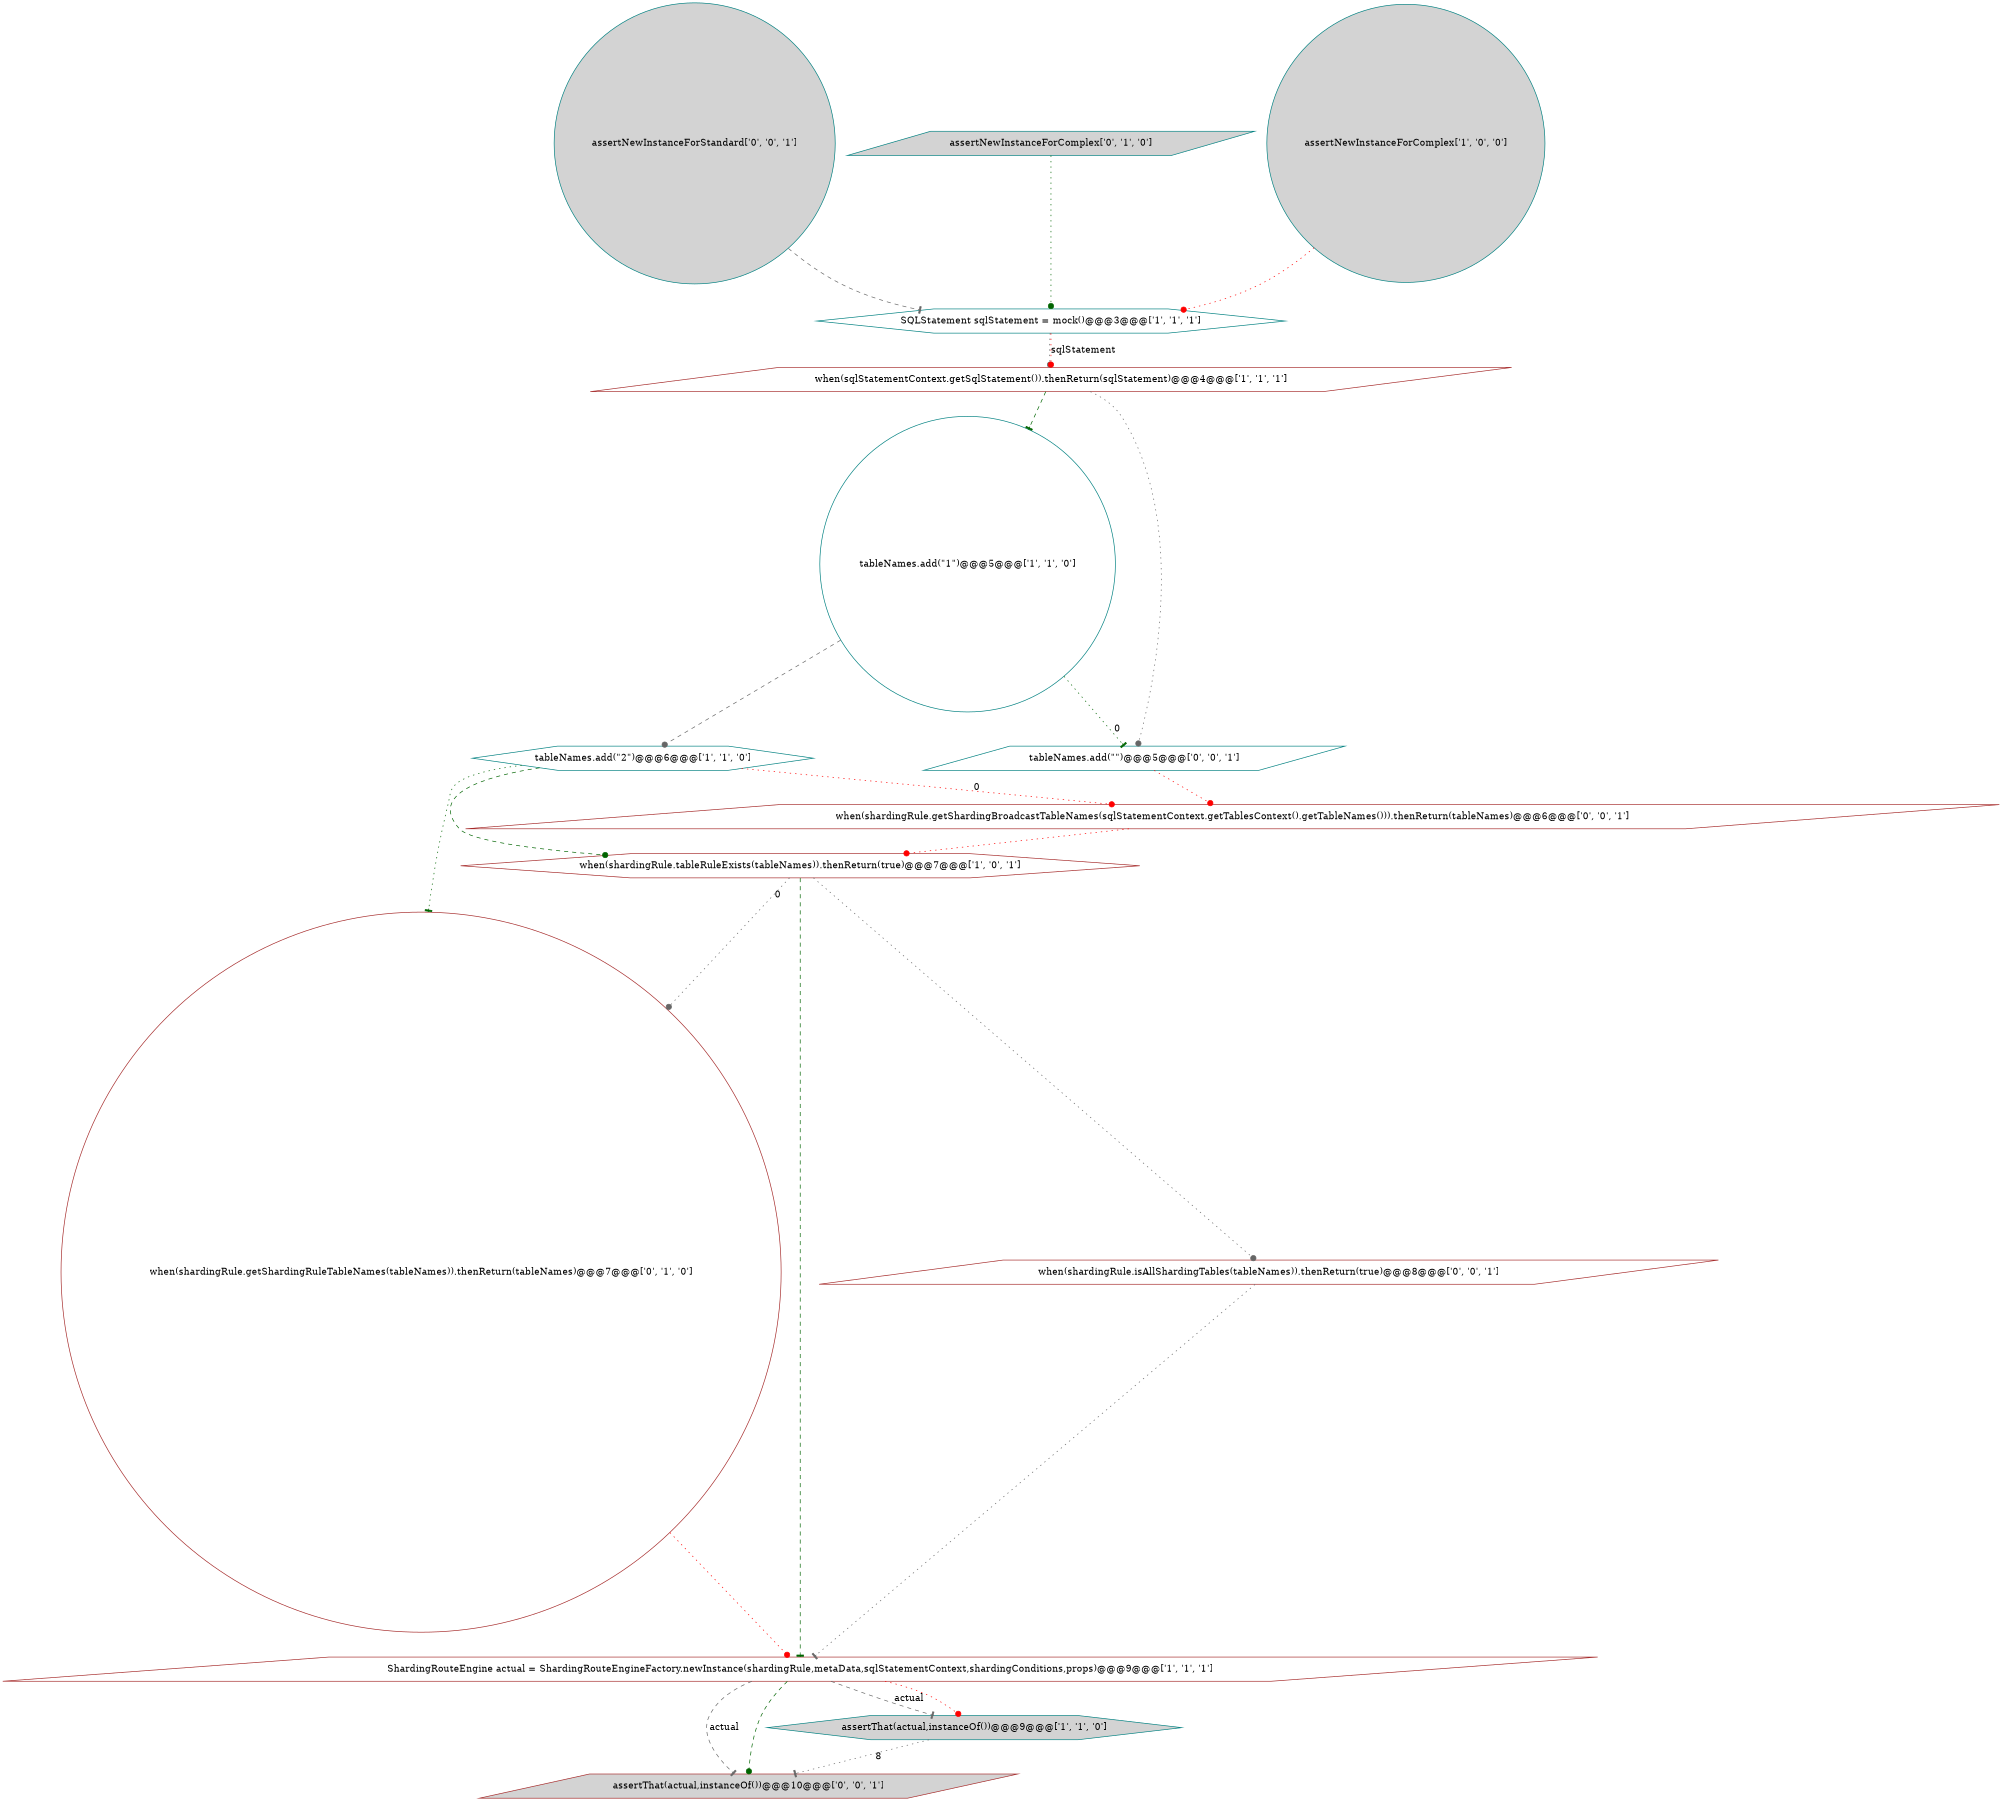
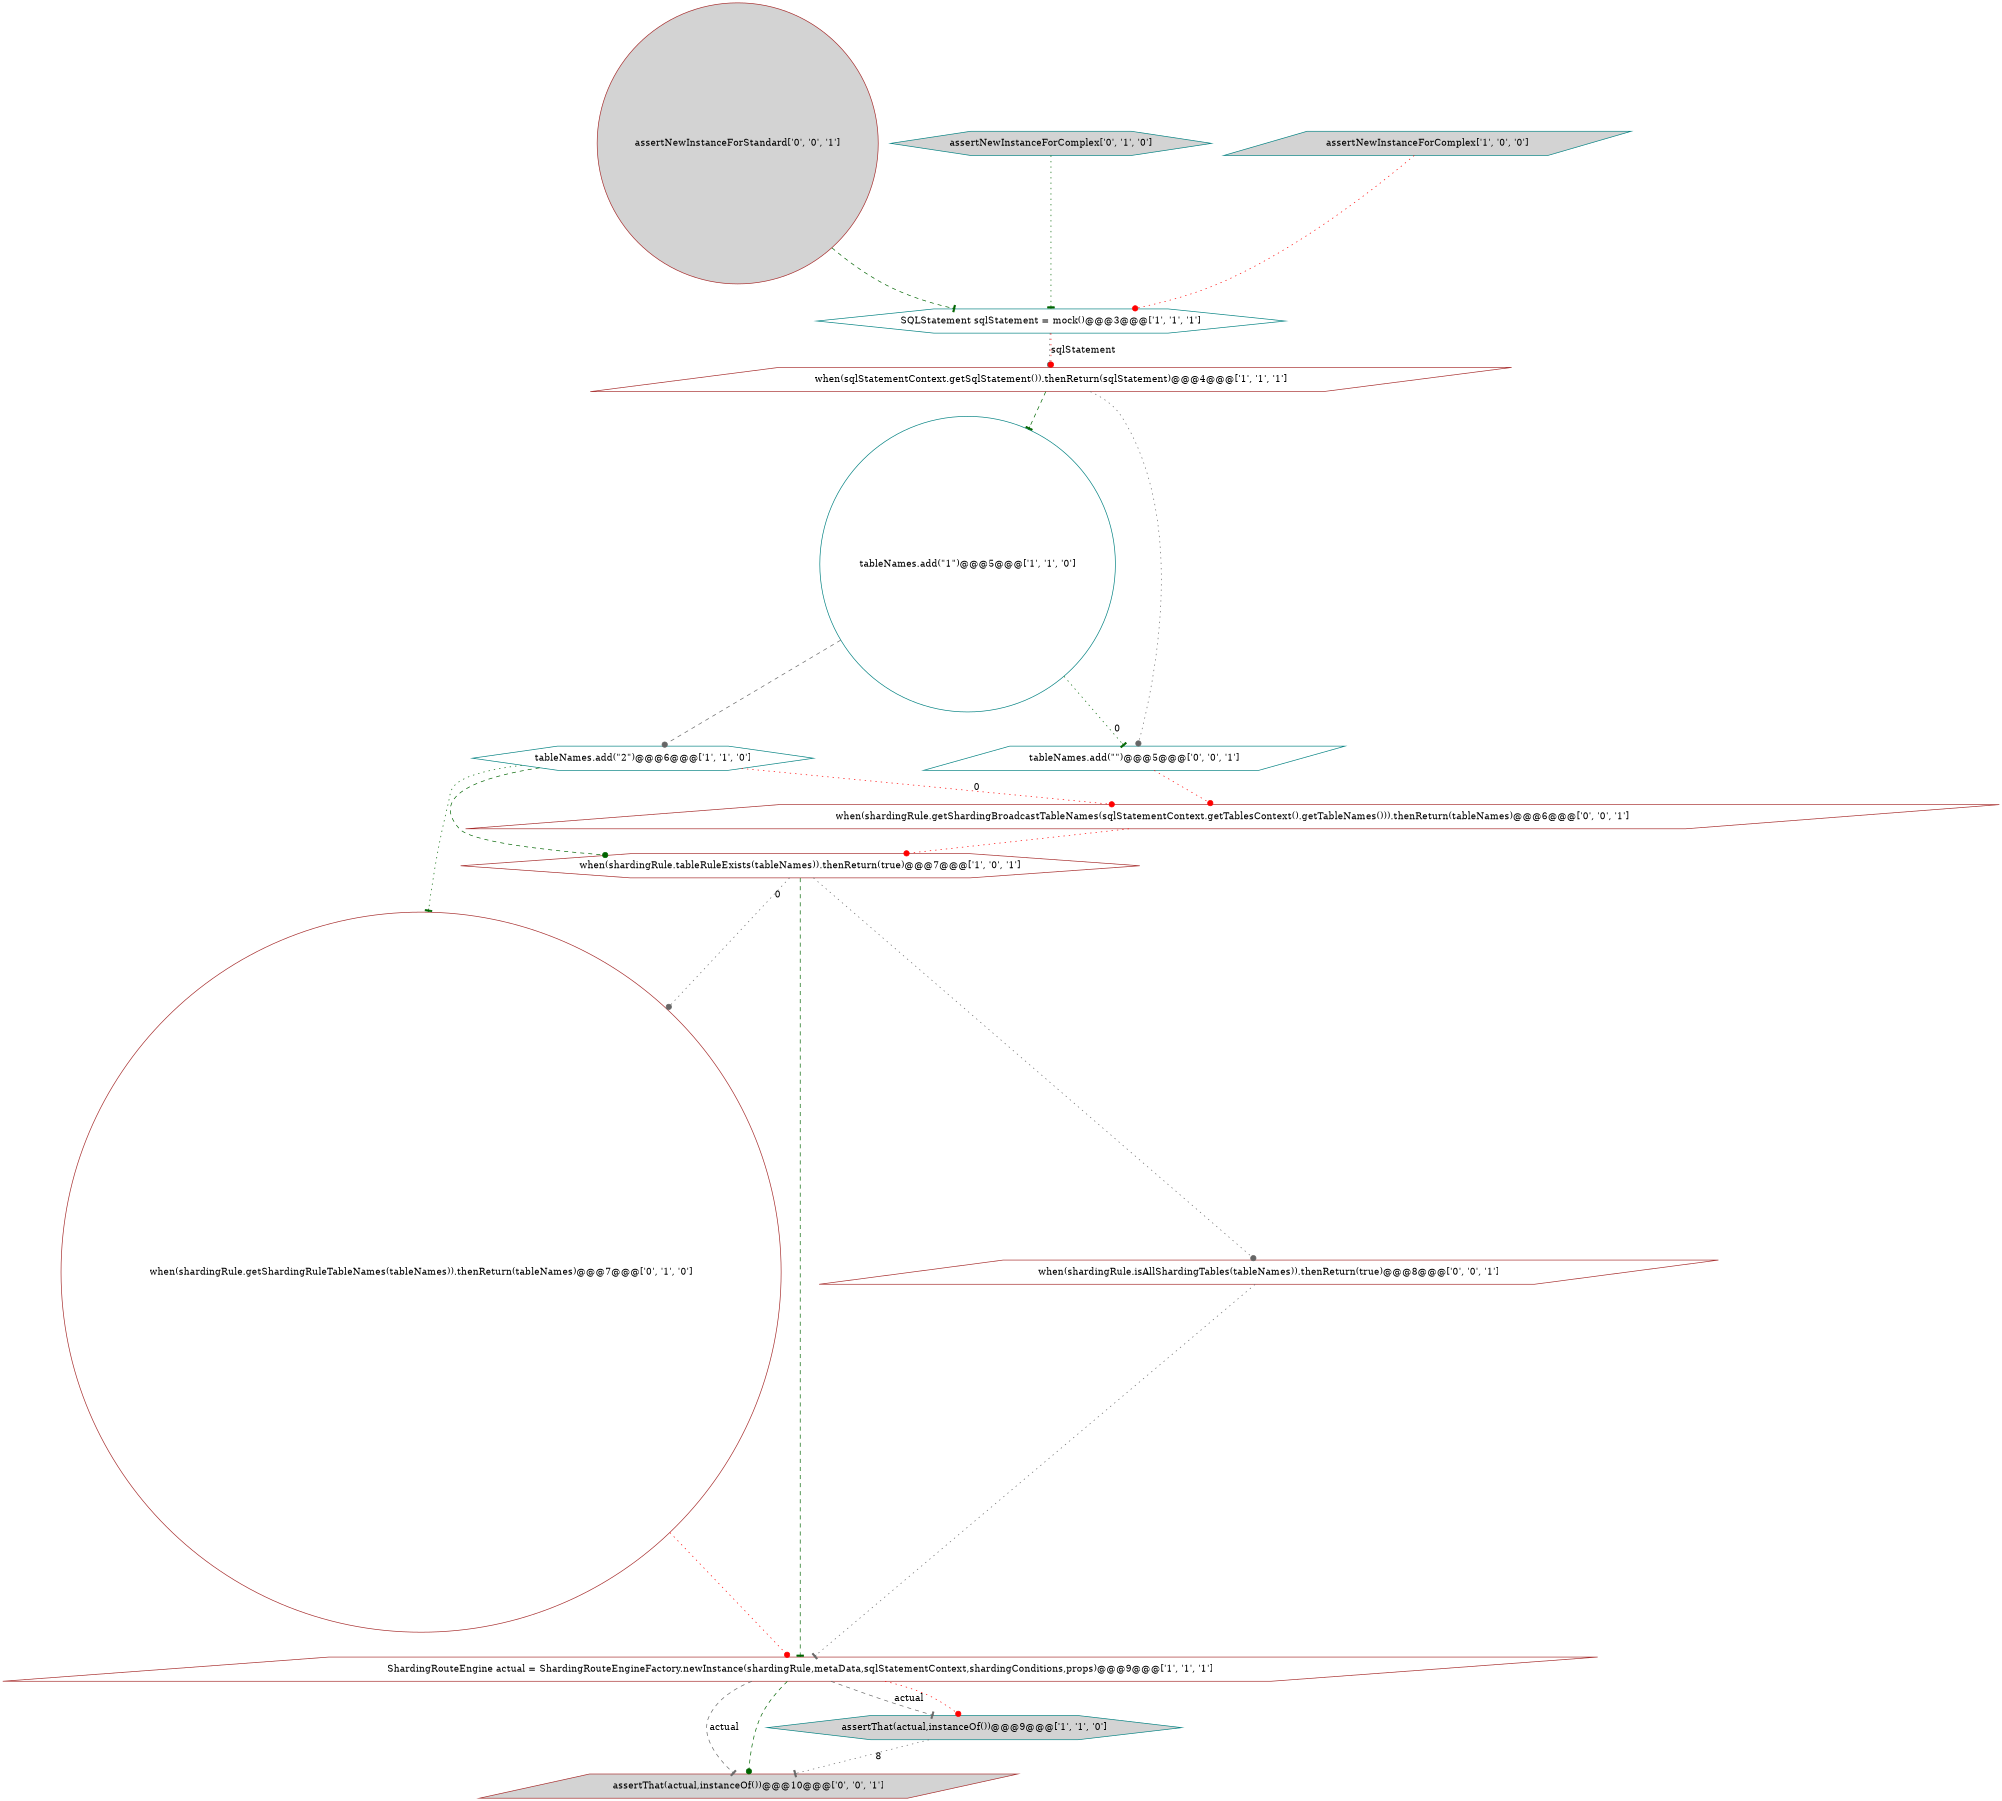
(695, 143) -> (738, 143)
(1051, 143) -> (1051, 143)
(1406, 143) -> (1427, 143)
(1051, 229) -> (1051, 230)
(849, 288) -> (888, 286)
